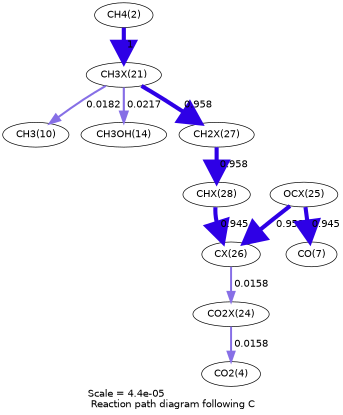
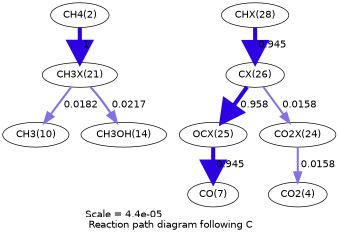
(217, 135) -> none
(275, 218) -> (240, 96)
